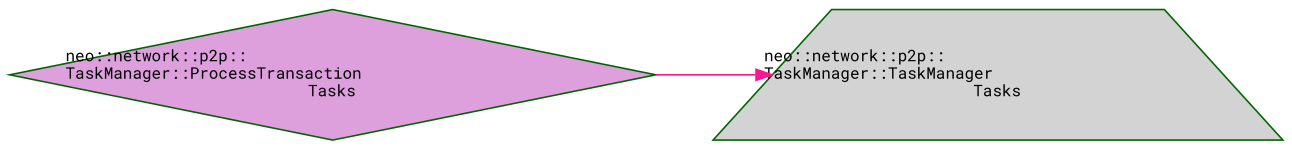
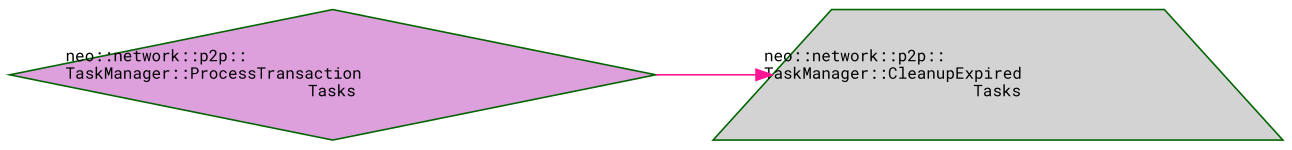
(998, 75) -> (998, 75)
